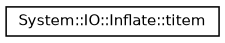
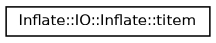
(113, 21) -> (108, 21)
